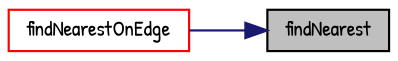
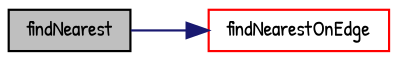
(217, 30) -> (158, 30)
